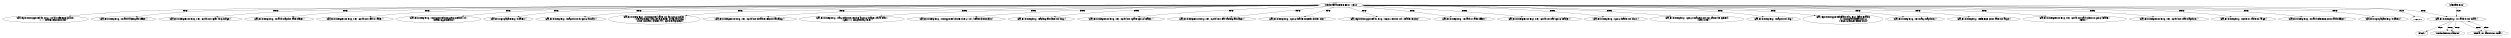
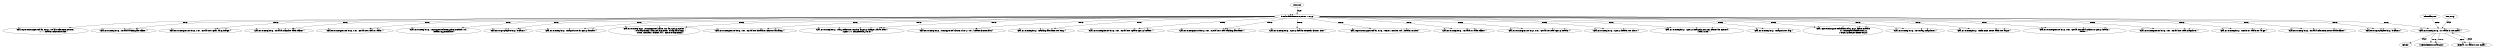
(2456, 5) -> (2450, 17)
(1889, 6) -> (1297, 10)
none -> (2430, 17)
